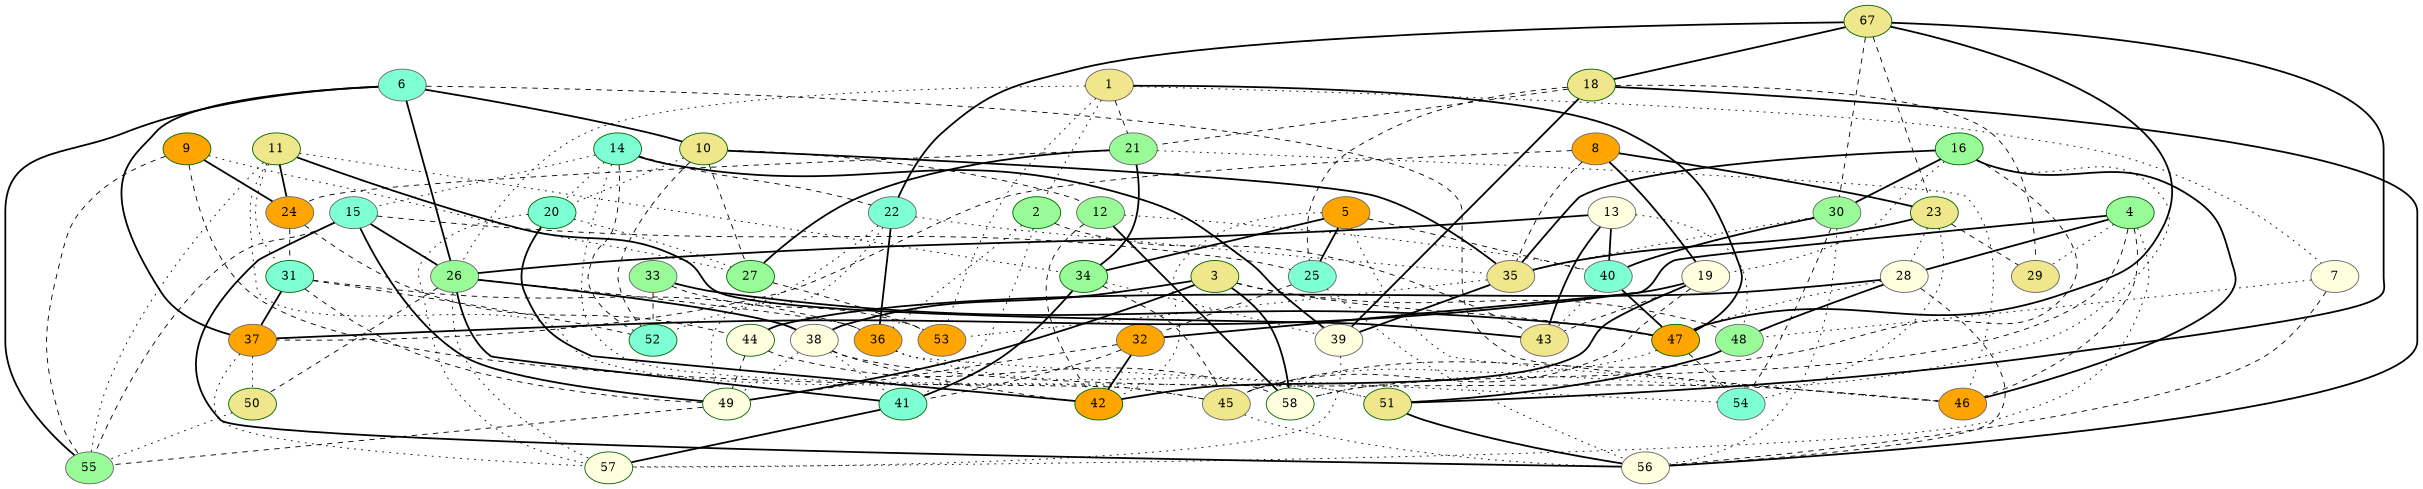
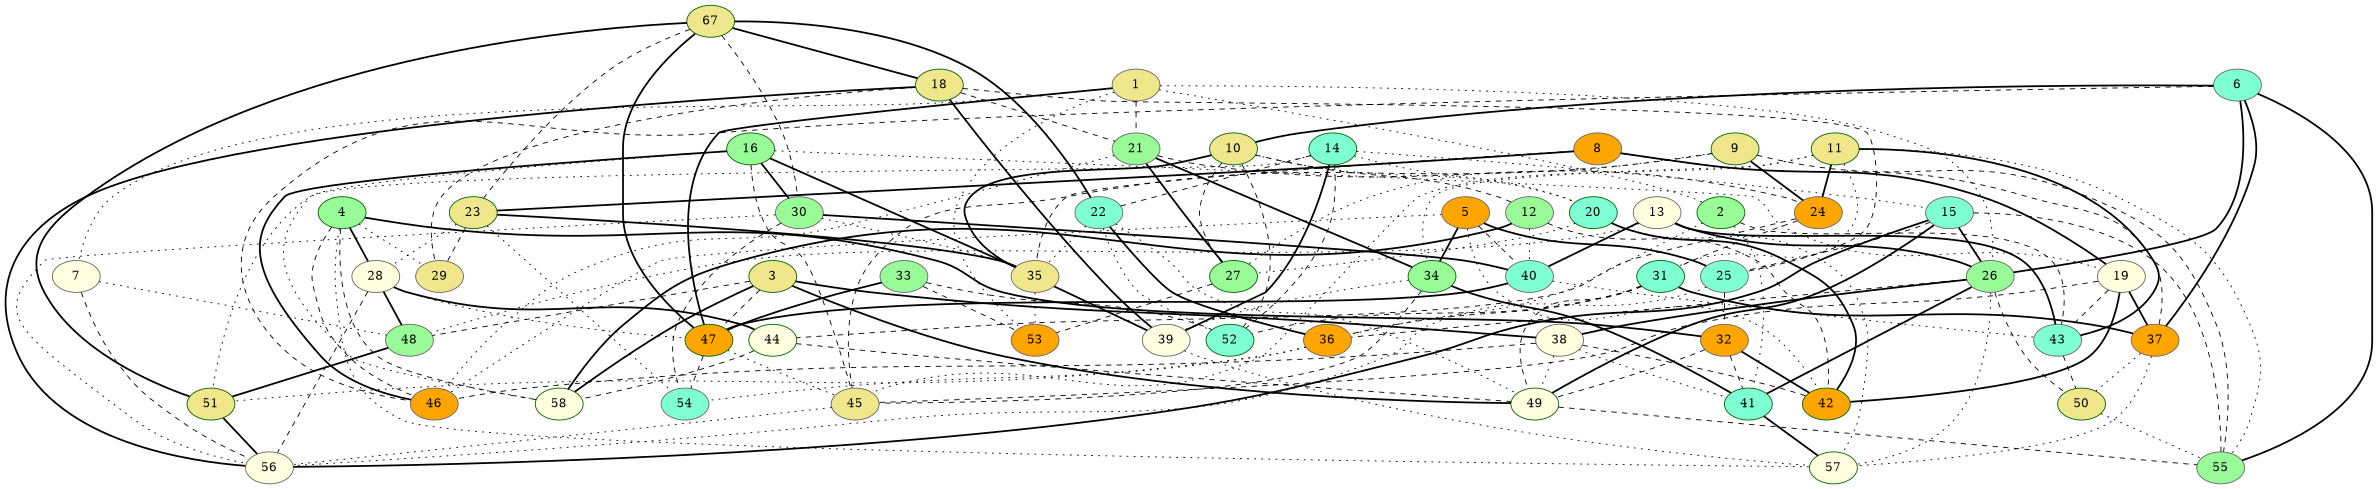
(187, 149) -> (1735, 149)
(1544, 340) -> (2058, 340)
none -> (2070, 373)
